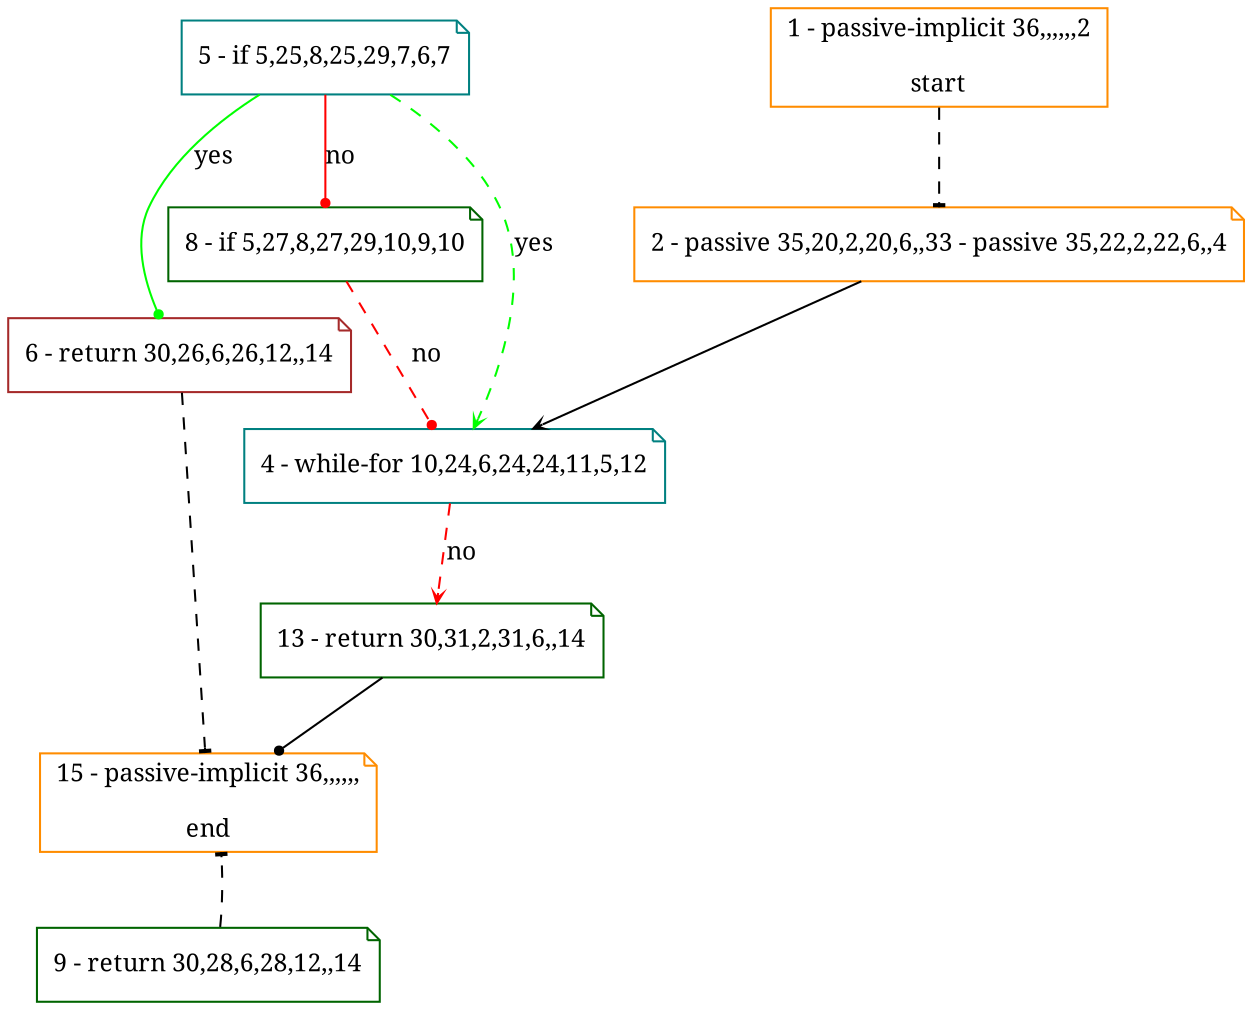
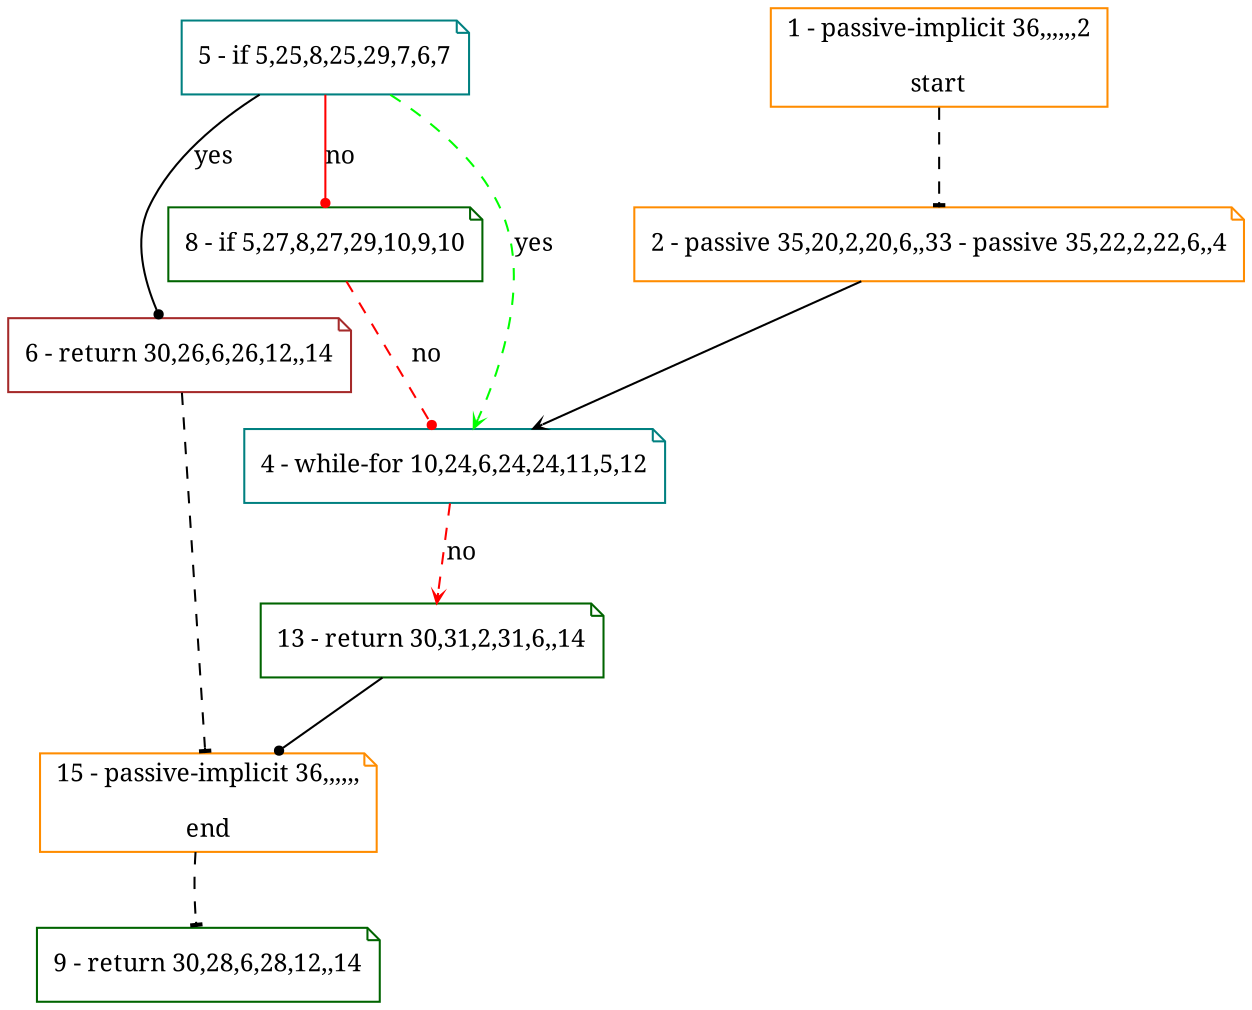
(162, 184) -> (162, 184)
(222, 892) -> (195, 887)
